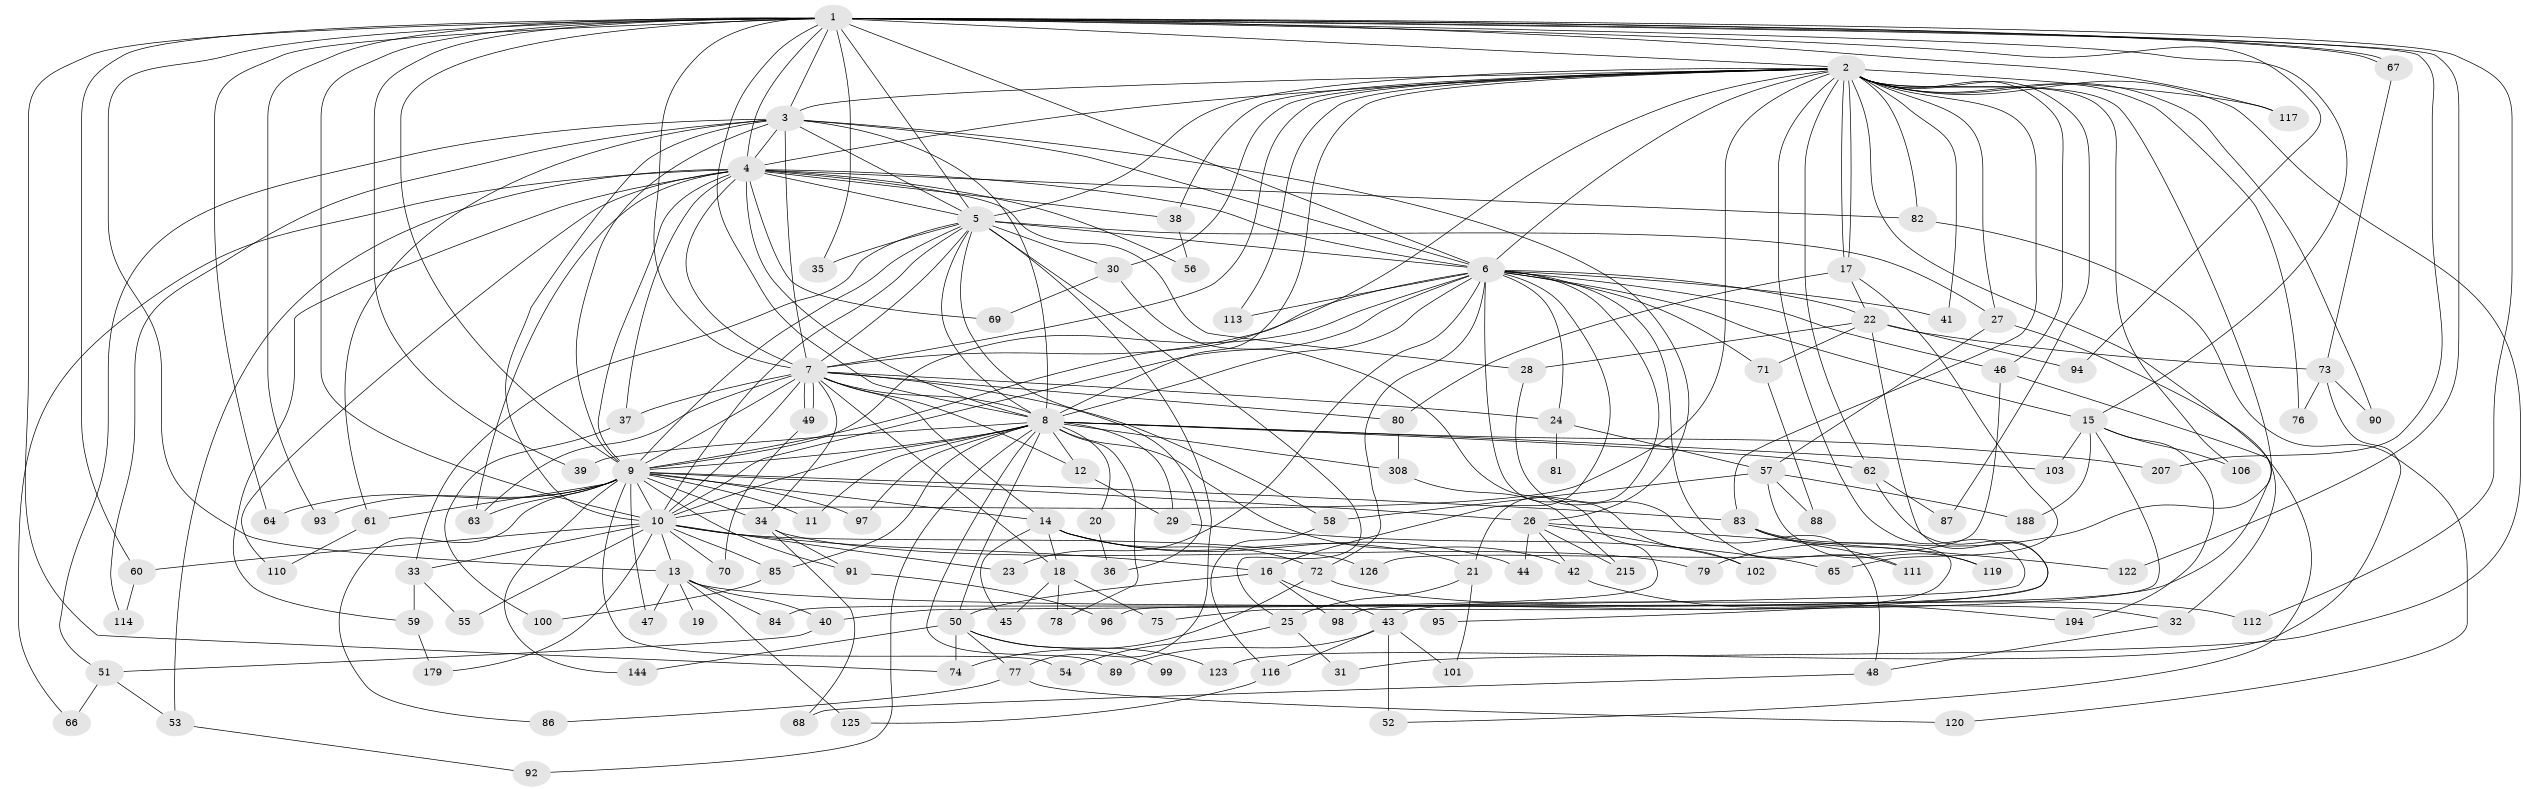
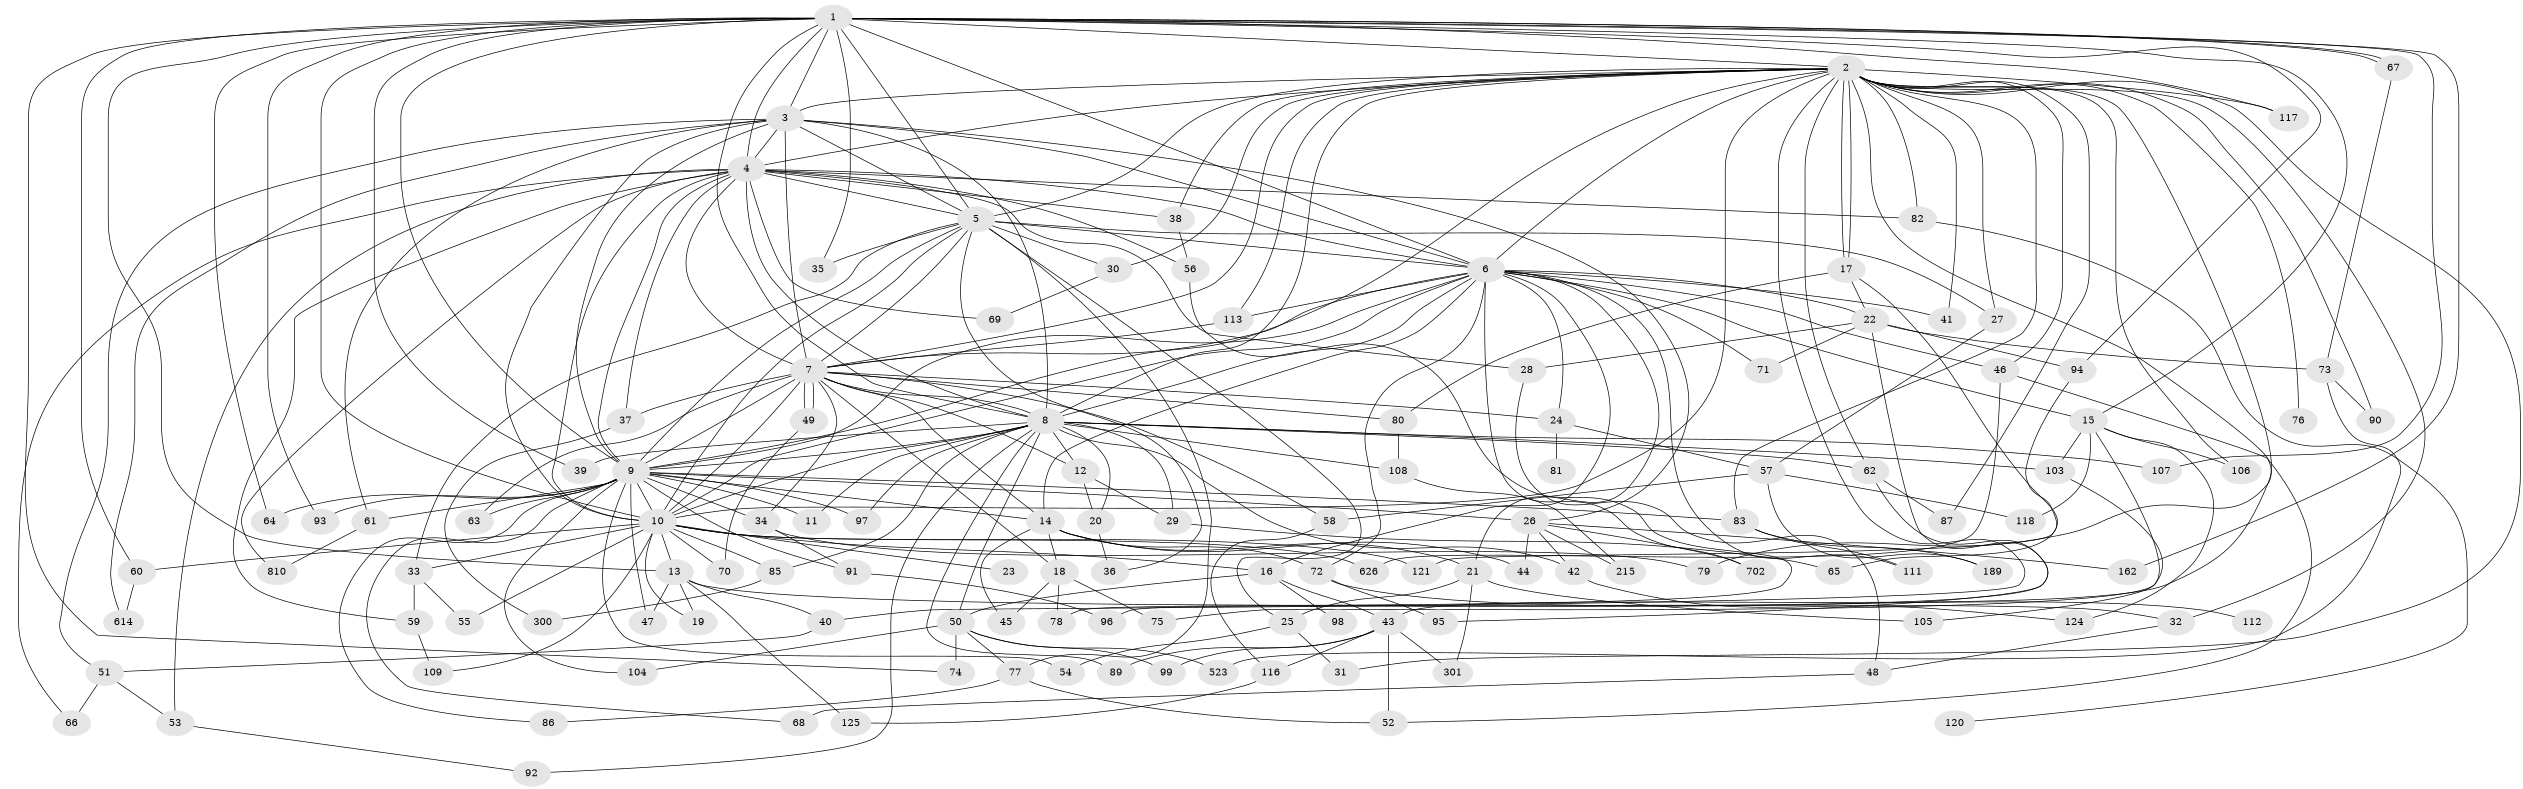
(2476, 65) -> none
(656, 208) -> (1021, 346)
(553, 298) -> (572, 365)
(949, 337) -> none
(2312, 396) -> none
(2190, 400) -> (2330, 239)
(1398, 471) -> (1398, 471)
(2161, 471) -> (2161, 471)
(1280, 474) -> (1245, 383)
none -> (1089, 499)
(1135, 522) -> (1790, 569)
(1817, 522) -> none
(2026, 522) -> (2026, 522)
(277, 572) -> (277, 572)
(1369, 572) -> (1369, 572)
none -> (1421, 572)
(1756, 572) -> (1756, 572)
(1993, 572) -> (1993, 572)
(2128, 572) -> (2128, 572)
none -> (648, 582)
(1940, 583) -> none
(852, 613) -> (399, 679)
(124, 623) -> (124, 623)
(543, 623) -> (543, 623)
(775, 623) -> none
none -> (1923, 623)
(2075, 623) -> (2075, 623)
(1160, 641) -> (1366, 594)
none -> (1228, 652)
(433, 673) -> (433, 673)
(637, 673) -> (637, 673)
(1218, 673) -> (1218, 673)
(1453, 673) -> (1453, 673)
(1481, 712) -> (1198, 714)
